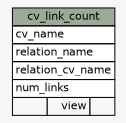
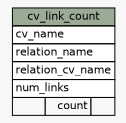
(74, 106) -> (73, 106)
